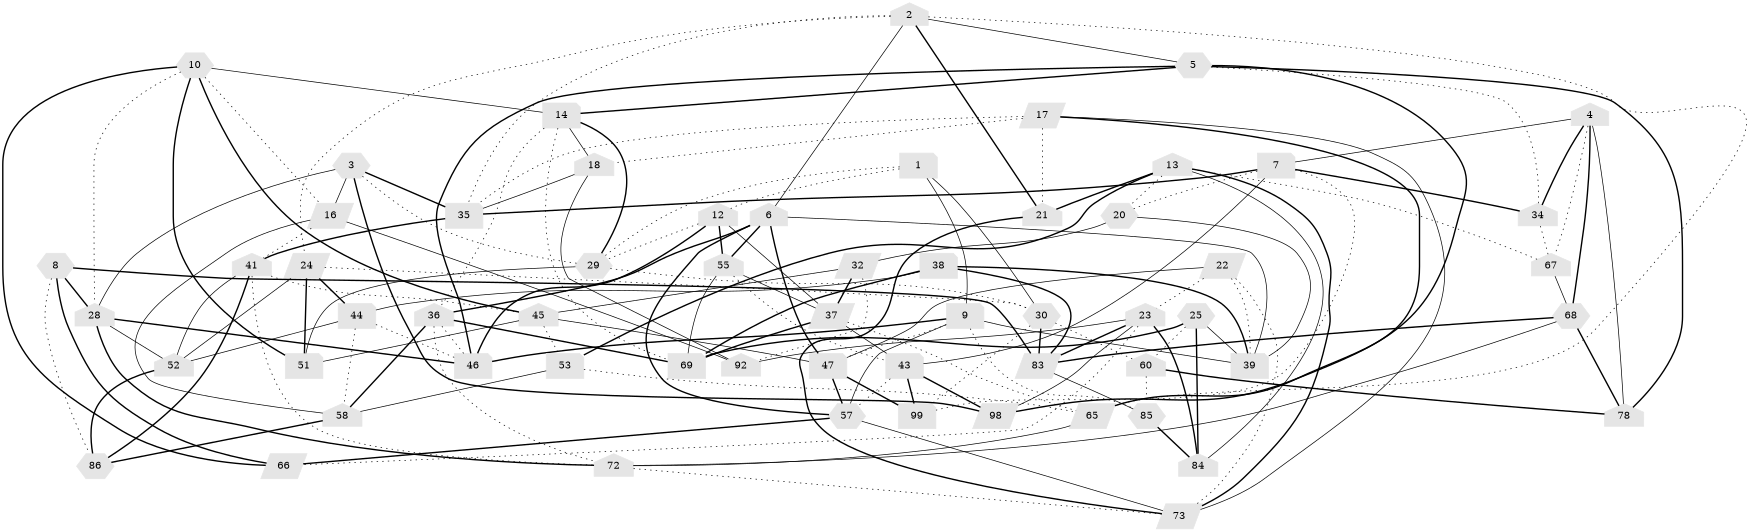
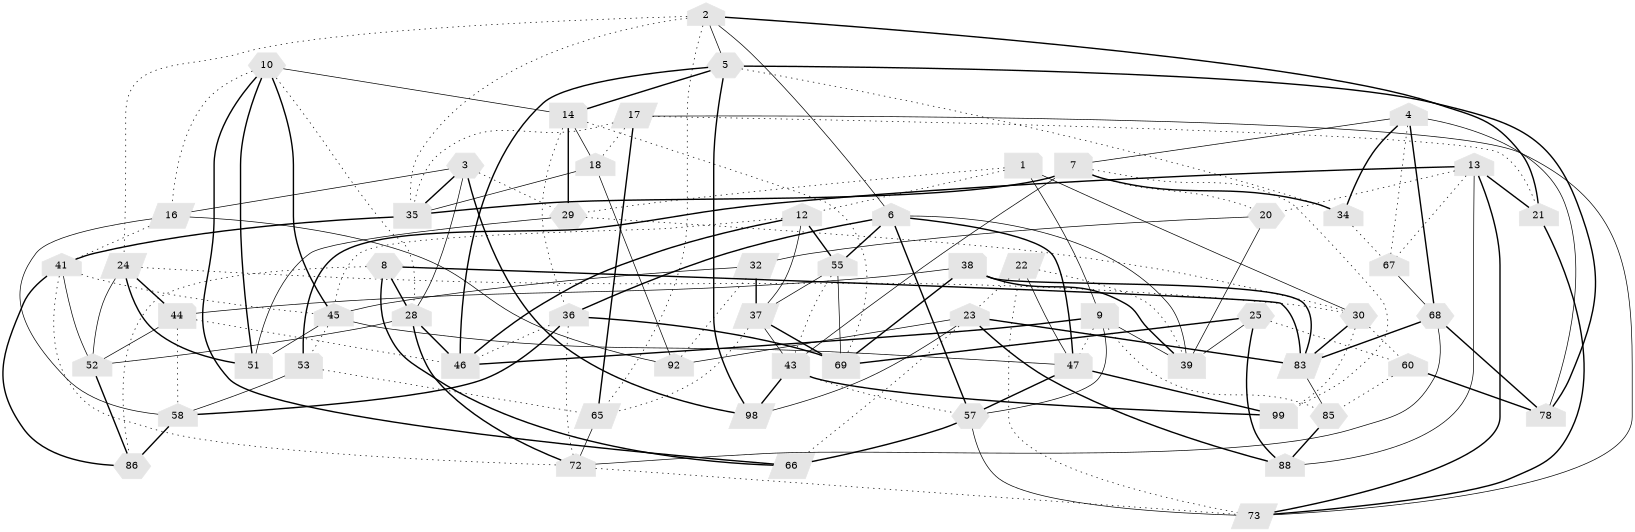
(653, 241) -> (481, 236)
(1198, 466) -> (1285, 466)
